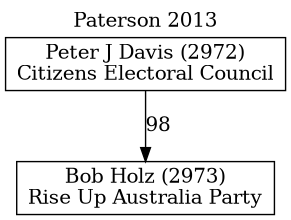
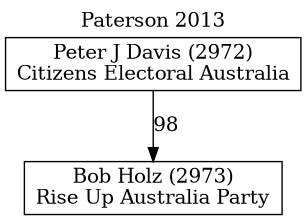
(146, 64) -> (153, 64)
